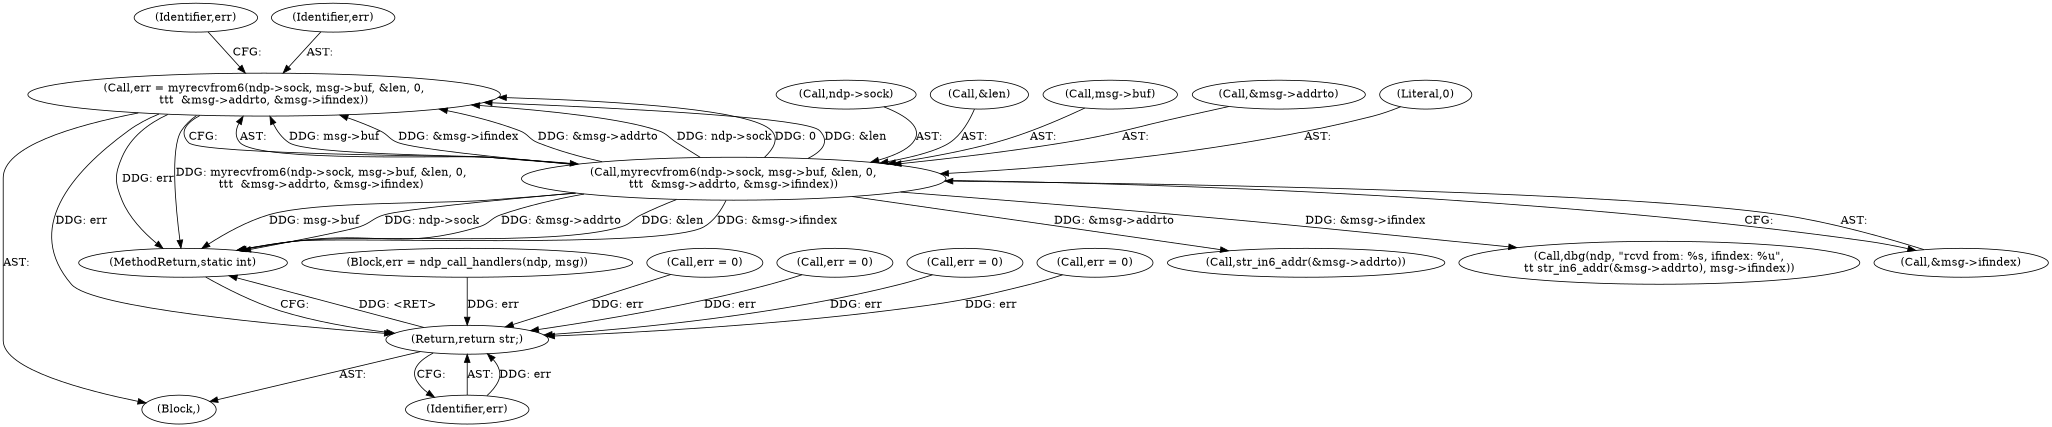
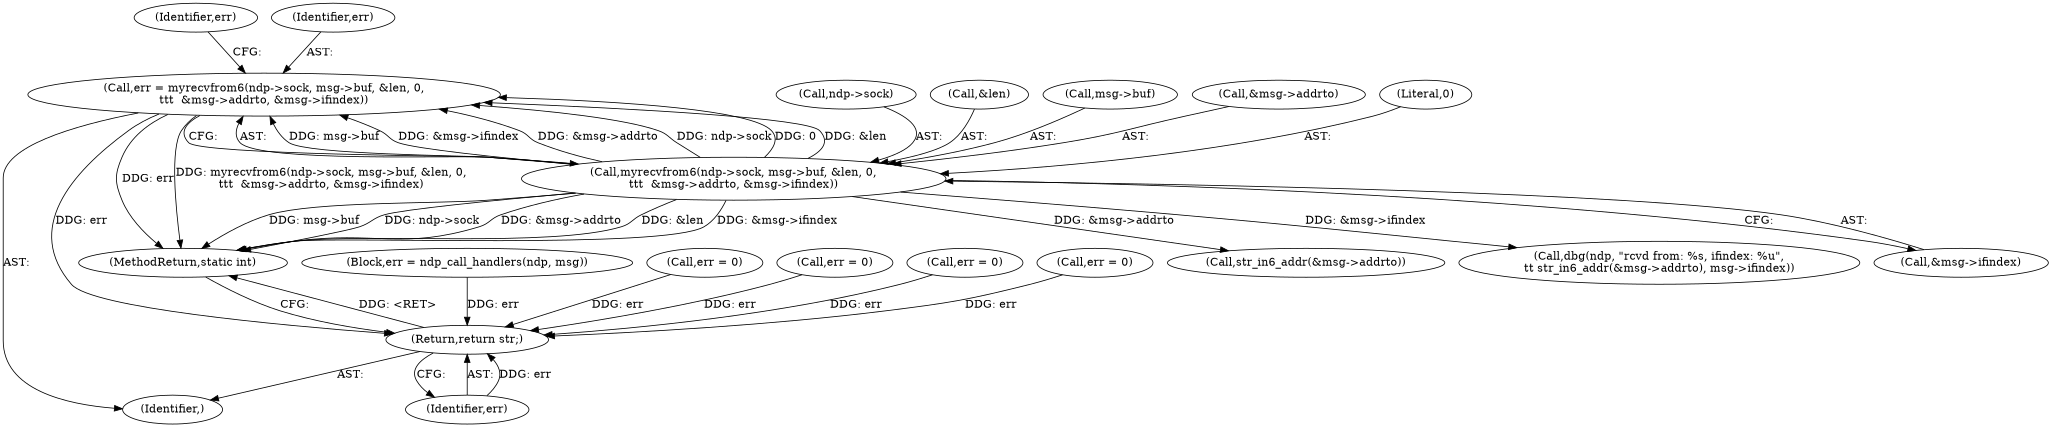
(179, 410) -> (173, 410)
